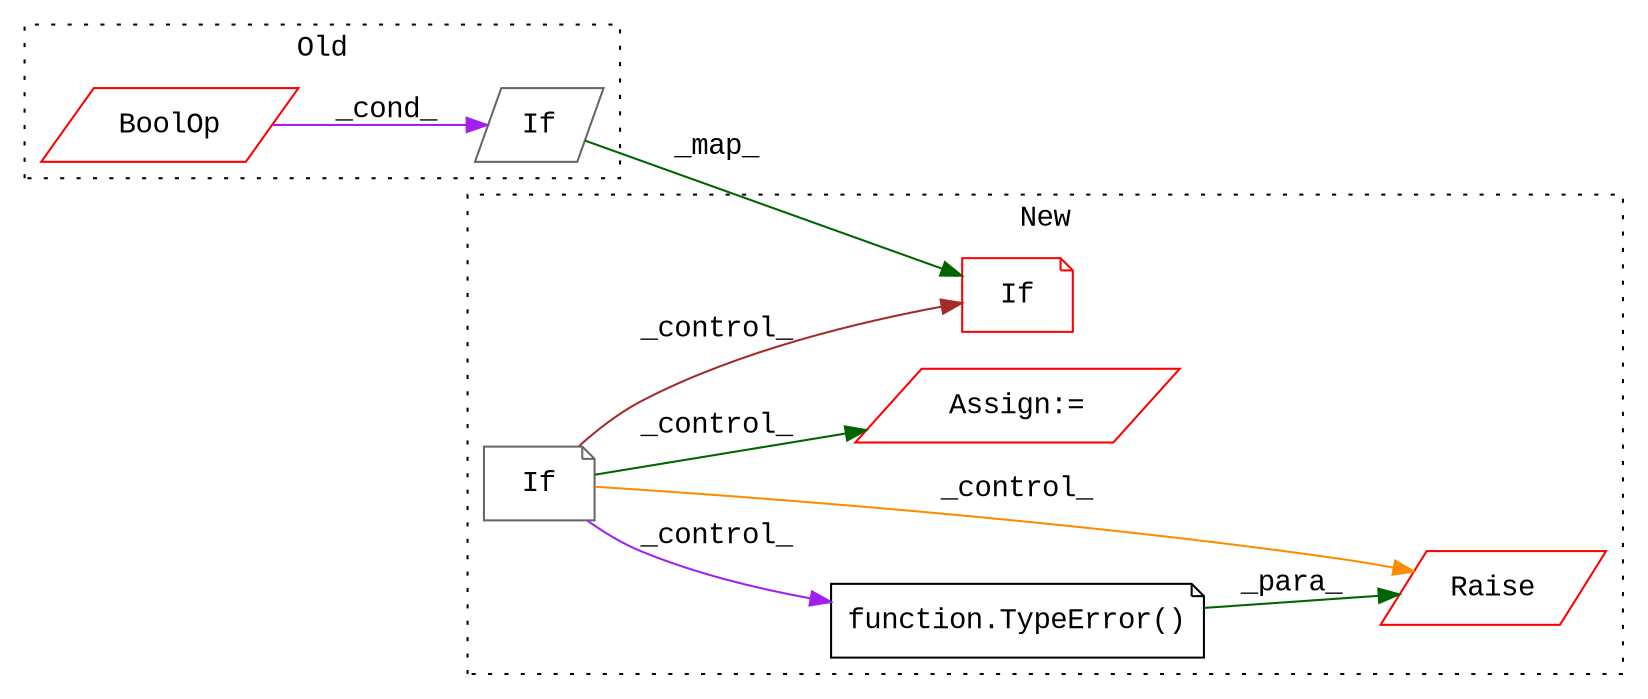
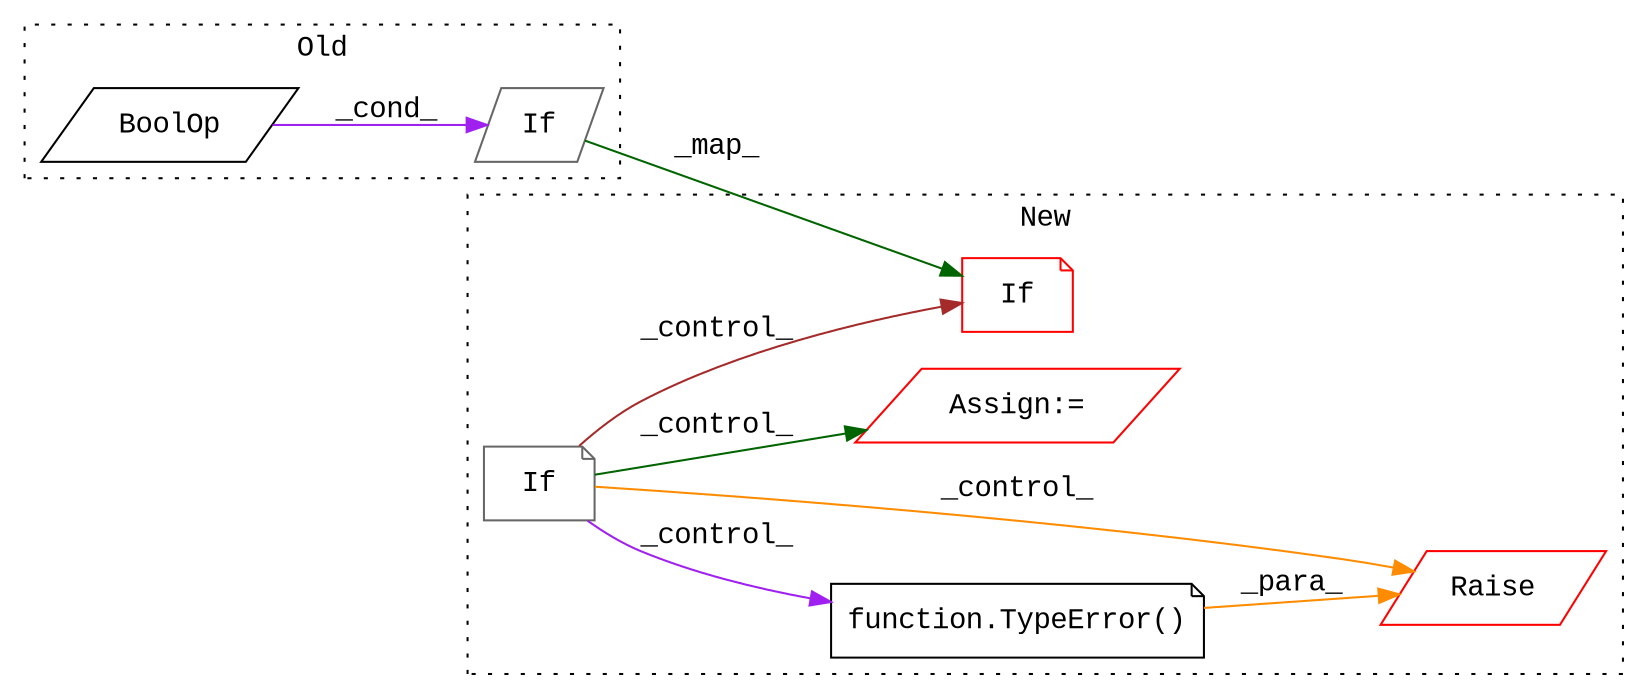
(170, 125) -> (170, 125)
(1291, 602) -> (1291, 602)
